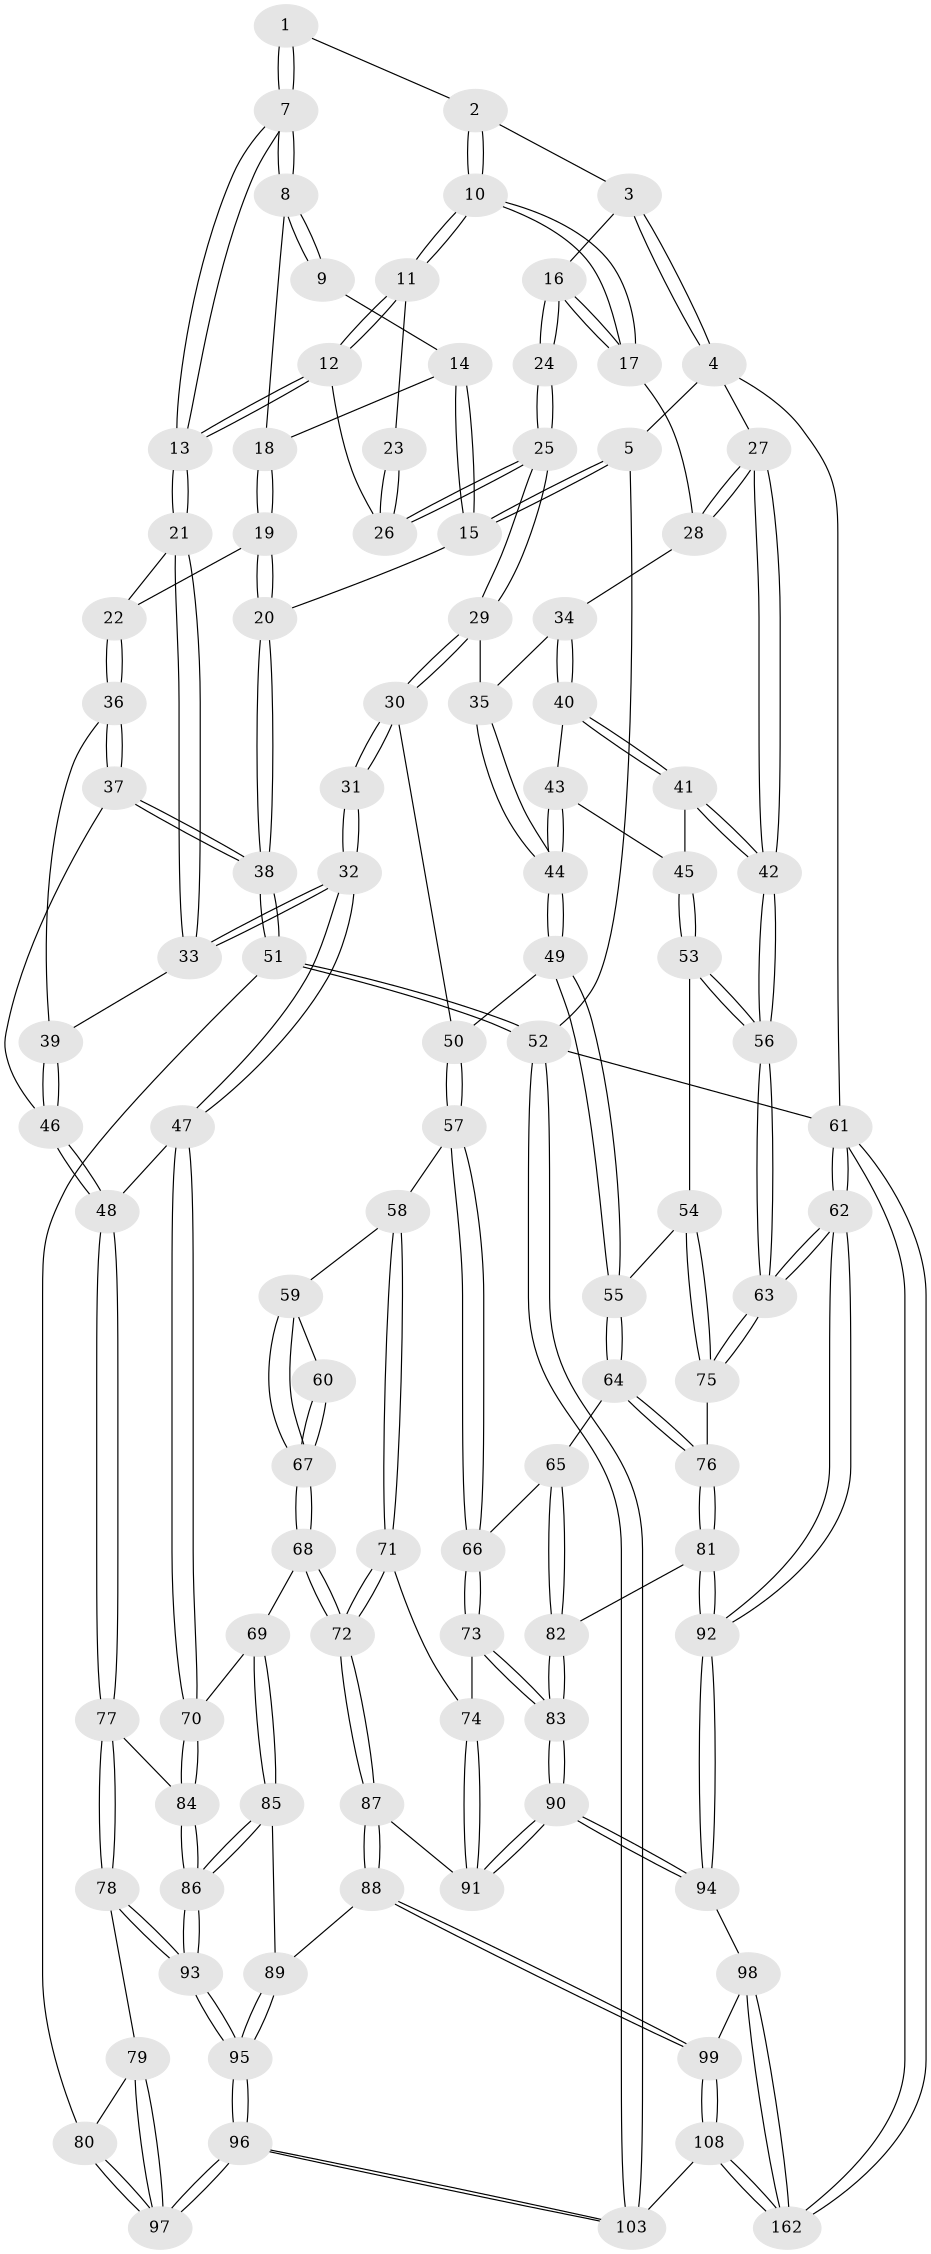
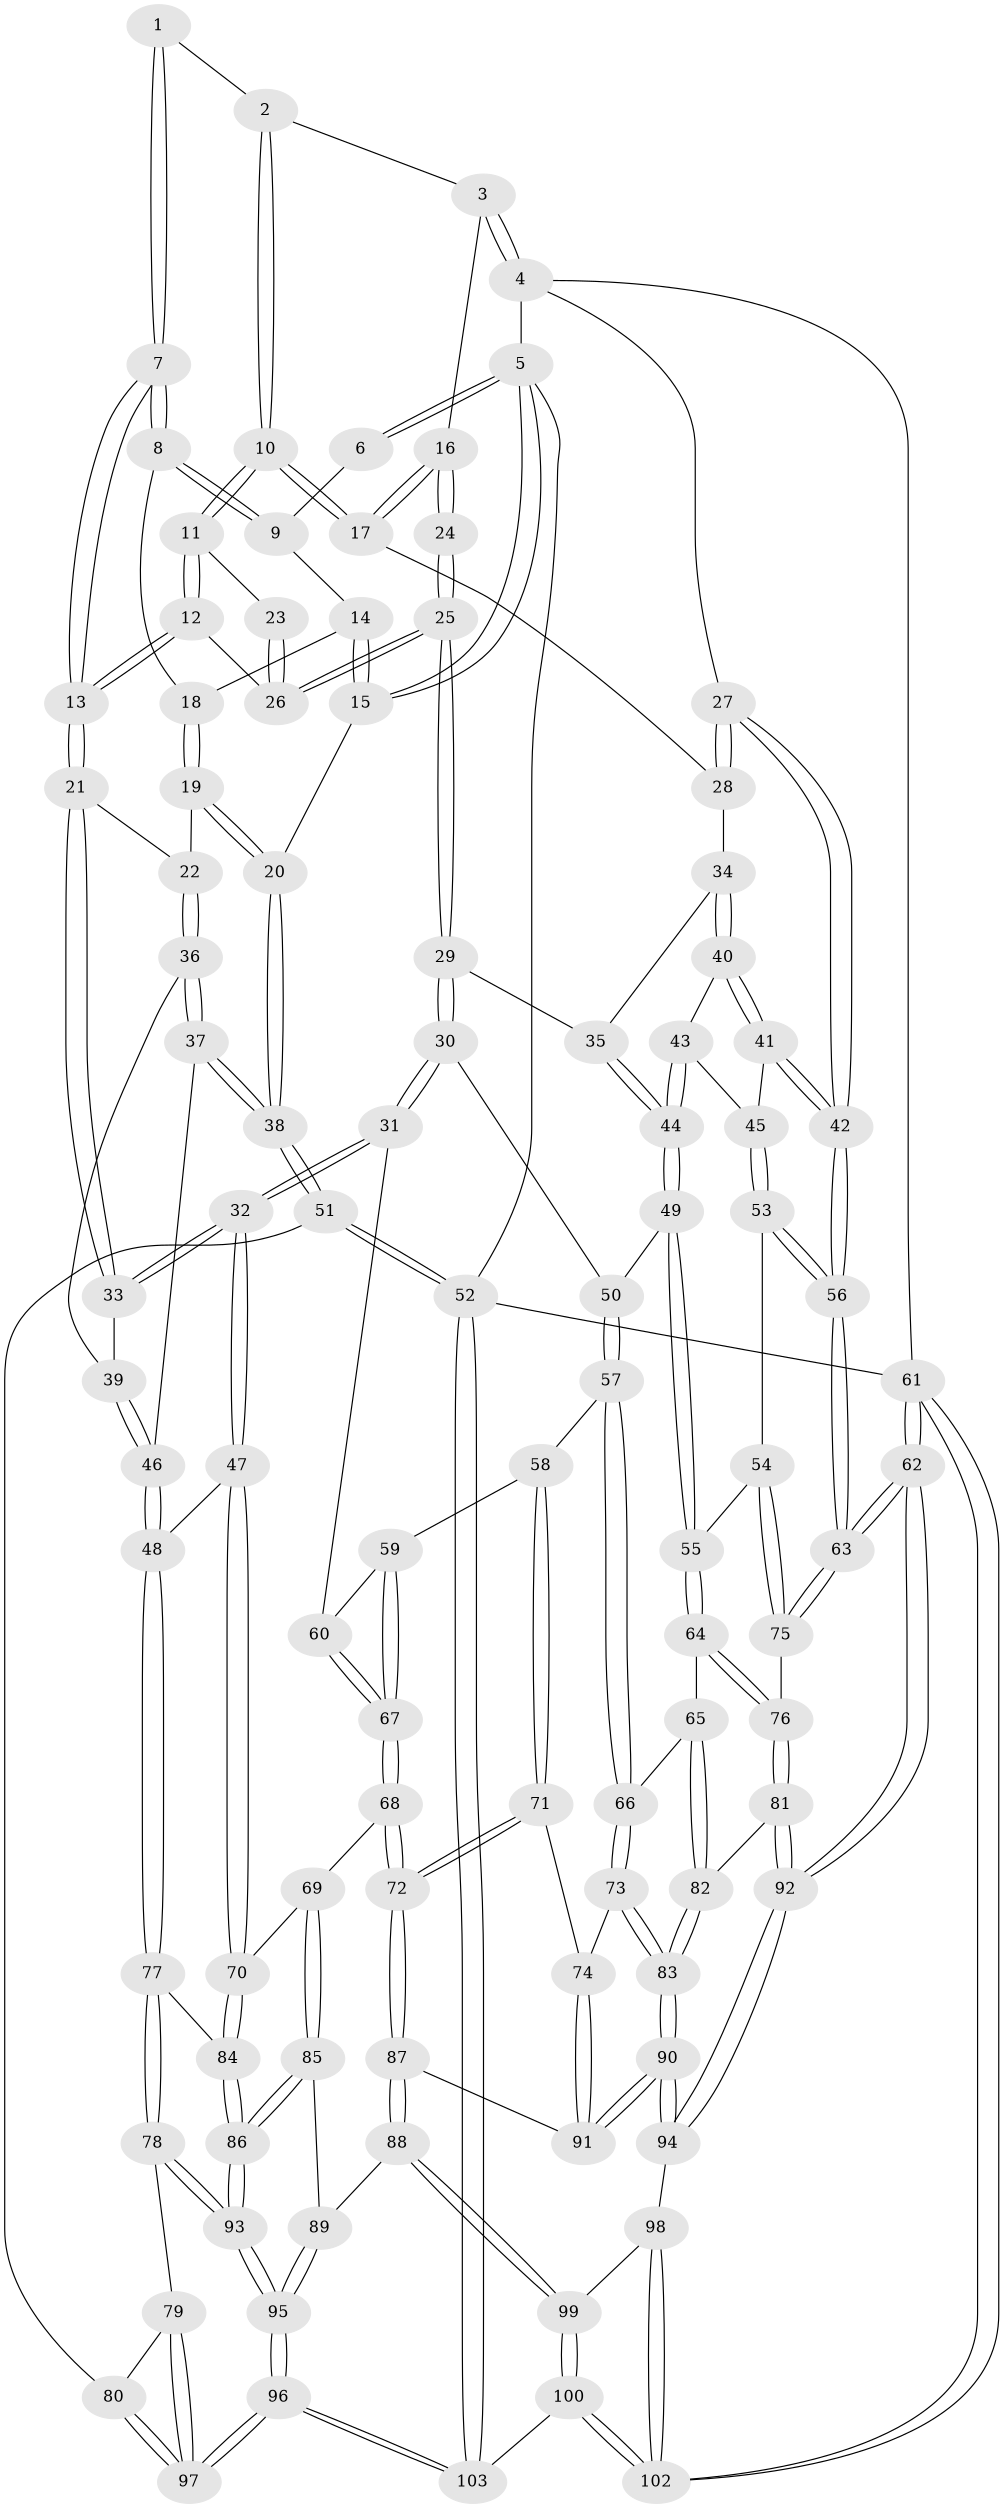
none -> (361, 449)
none -> (355, 1381)
(710, 2143) -> (569, 2397)
(787, 2228) -> (656, 2482)
